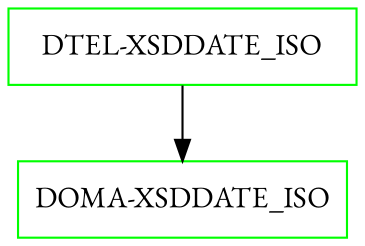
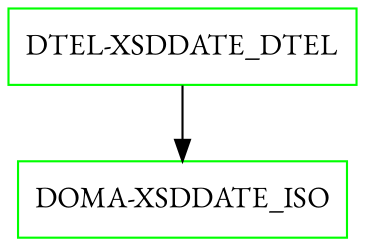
(183, 47) -> (183, 47)
